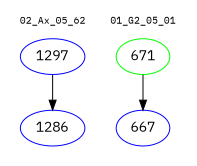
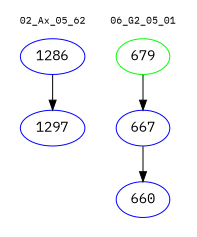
(143, 21) -> (143, 21)
(143, 57) -> (143, 57)
(53, 87) -> (53, 87)
none -> (143, 200)
